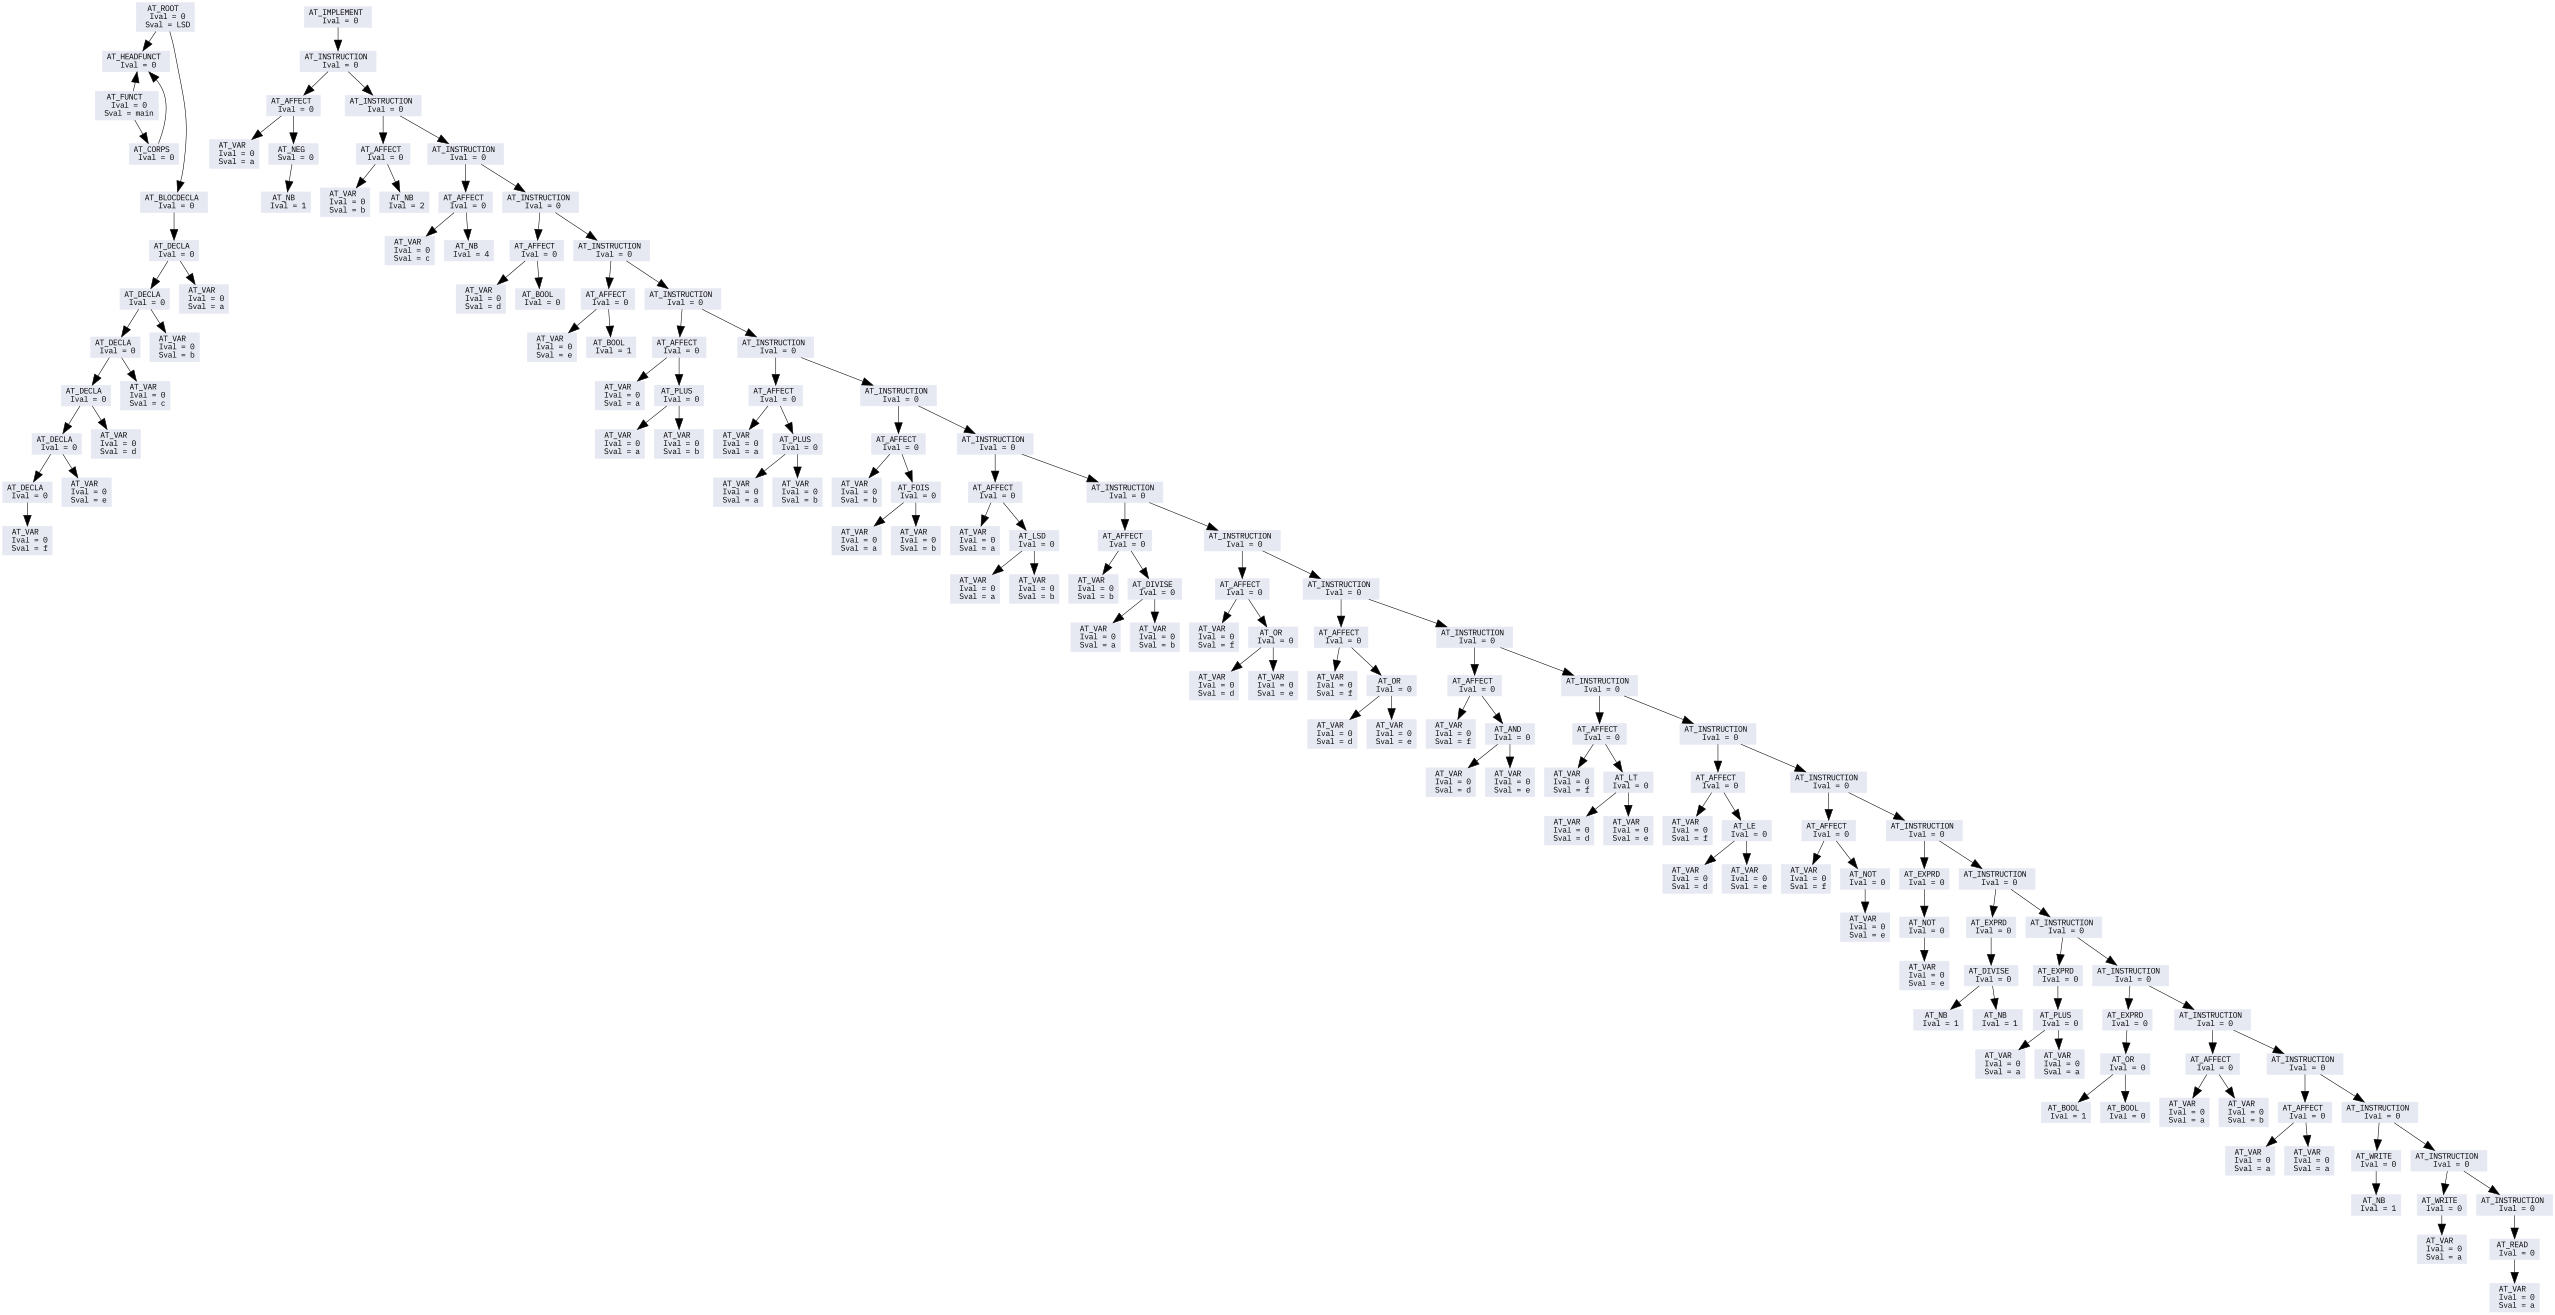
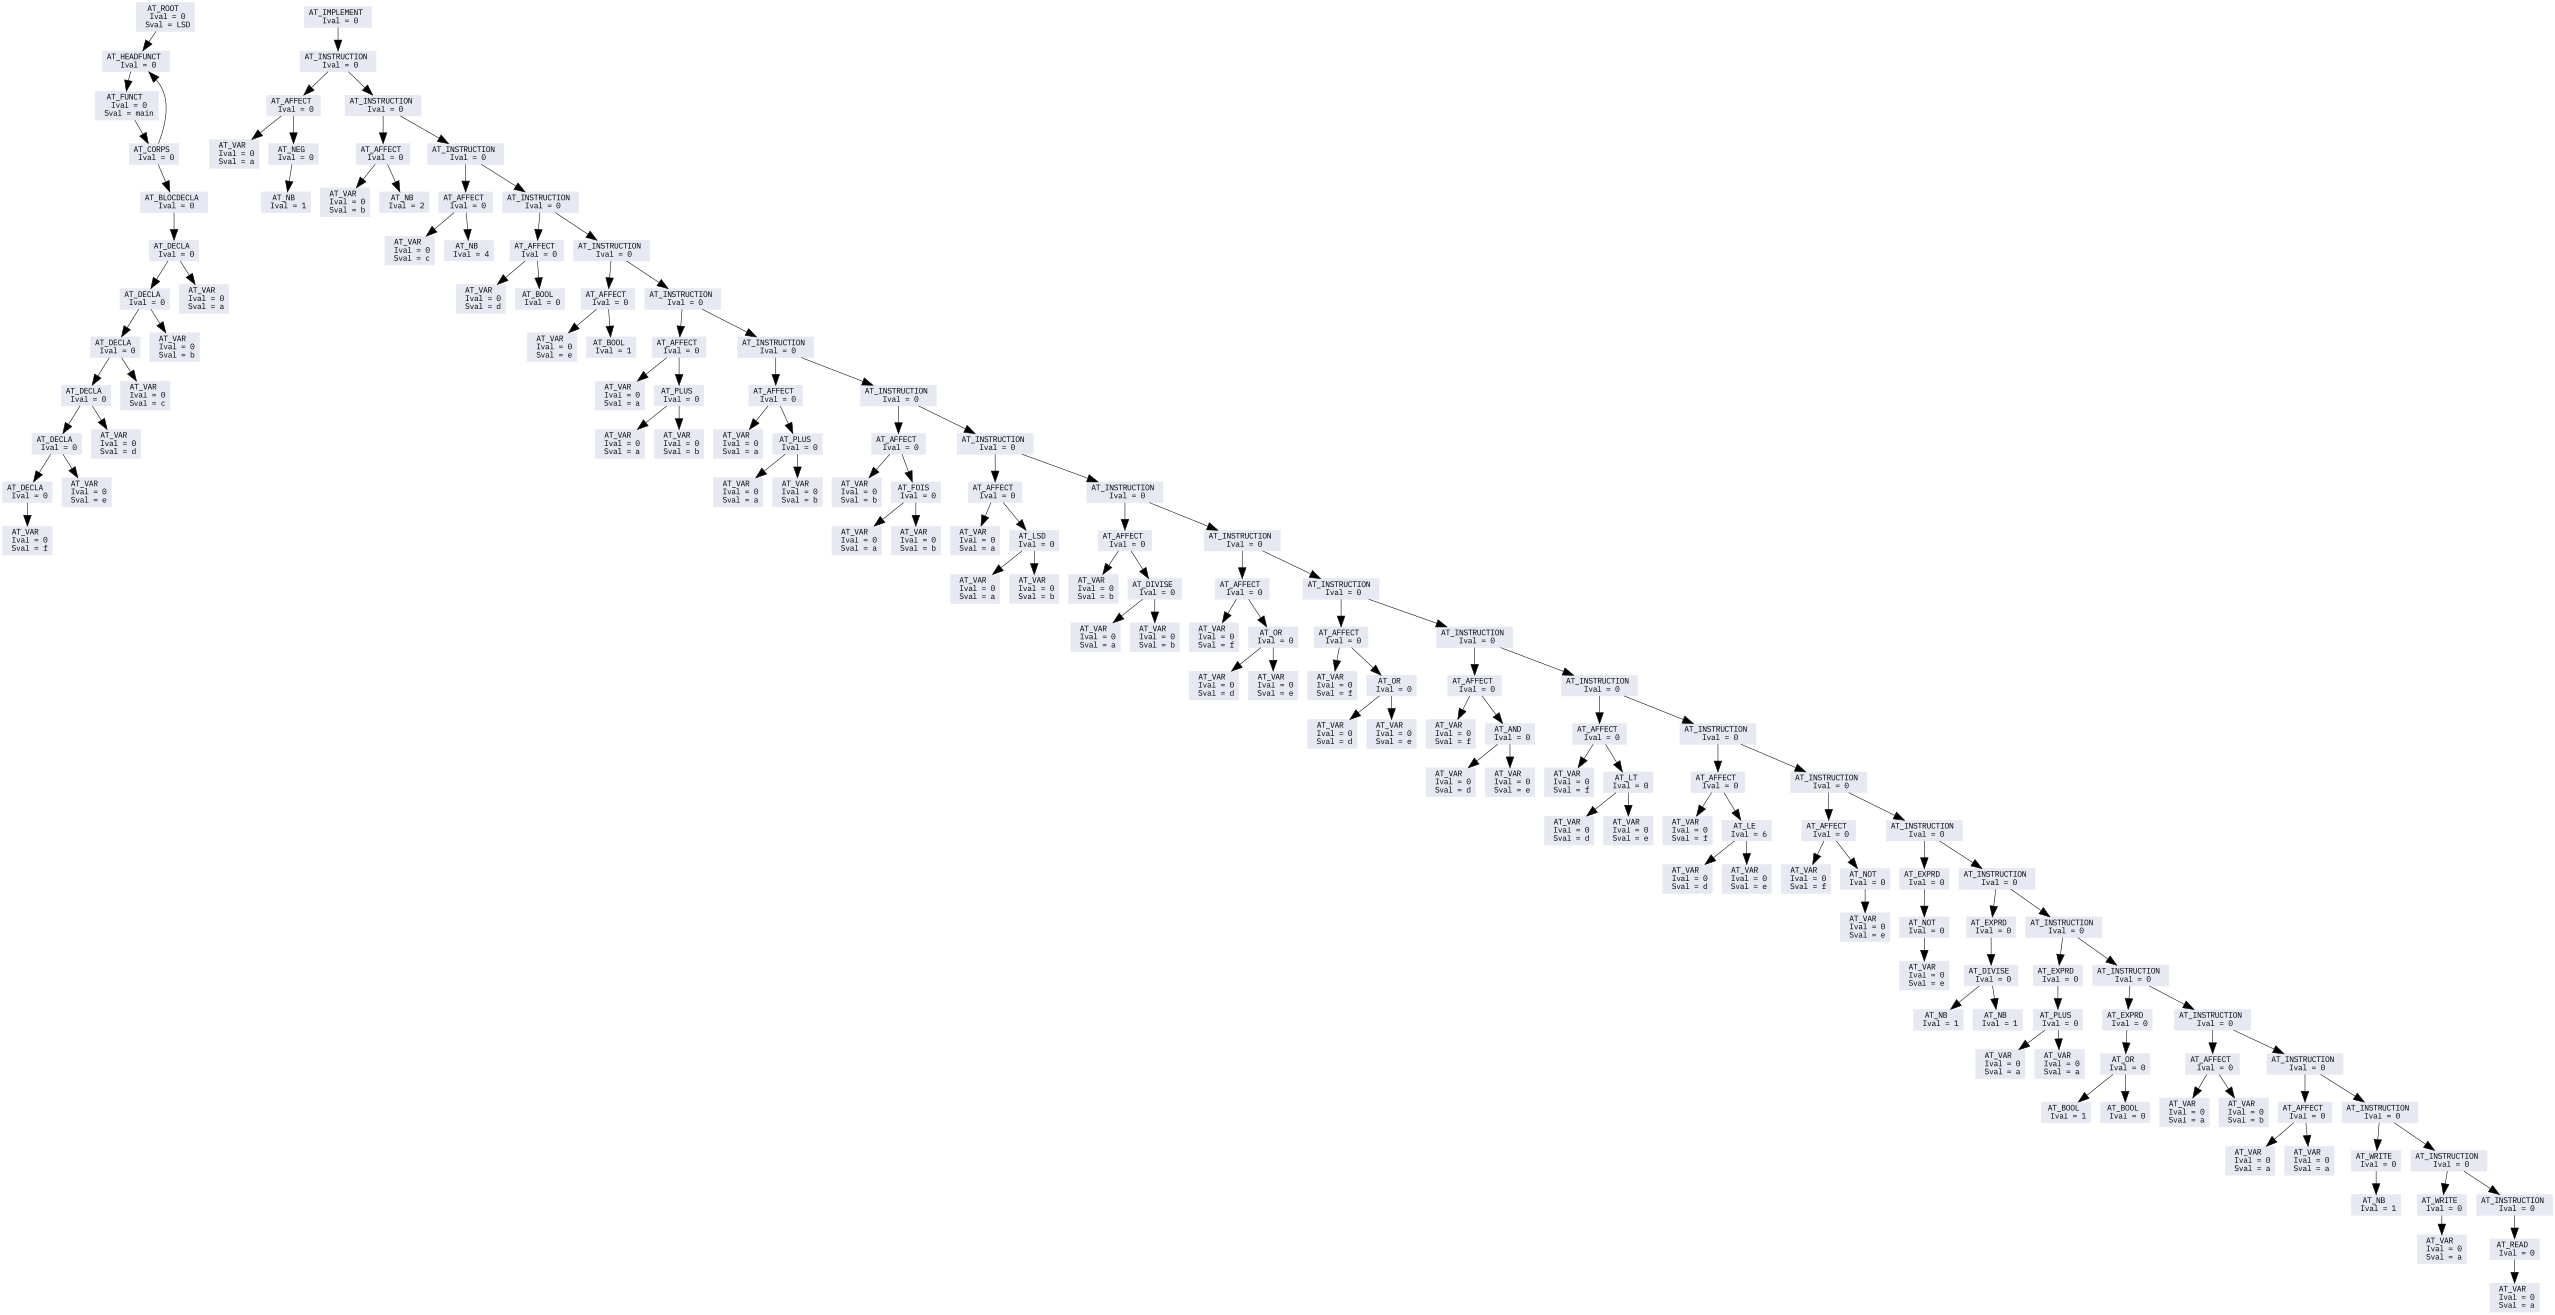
(134, 87) -> (130, 76)
(185, 106) -> (162, 173)
(294, 154) -> (294, 154)
(1747, 831) -> (1747, 831)
